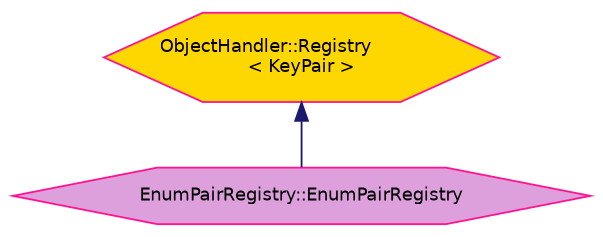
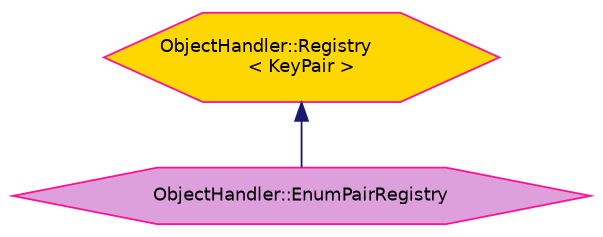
(302, 196) -> (302, 196)
